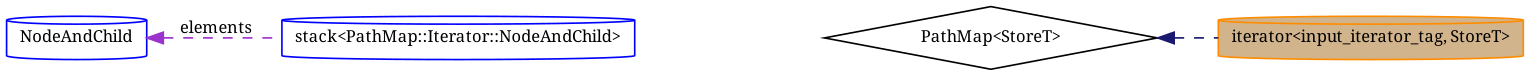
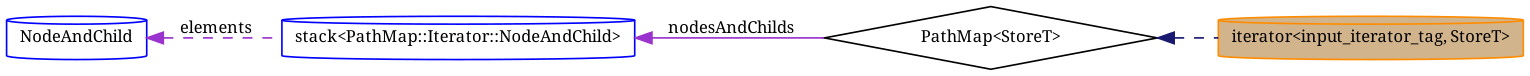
none -> (738, 38)
